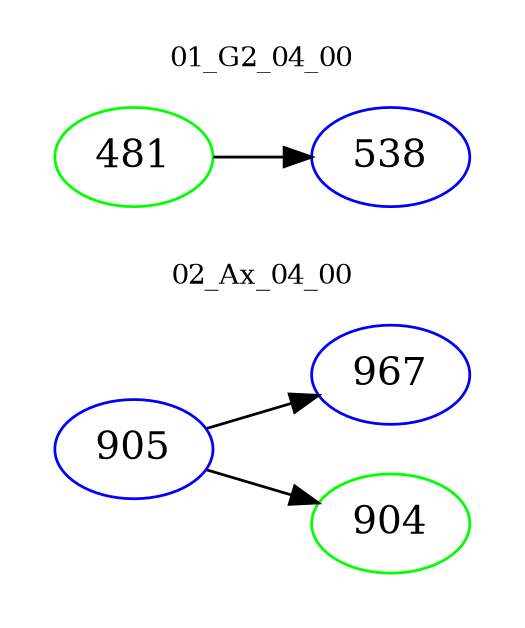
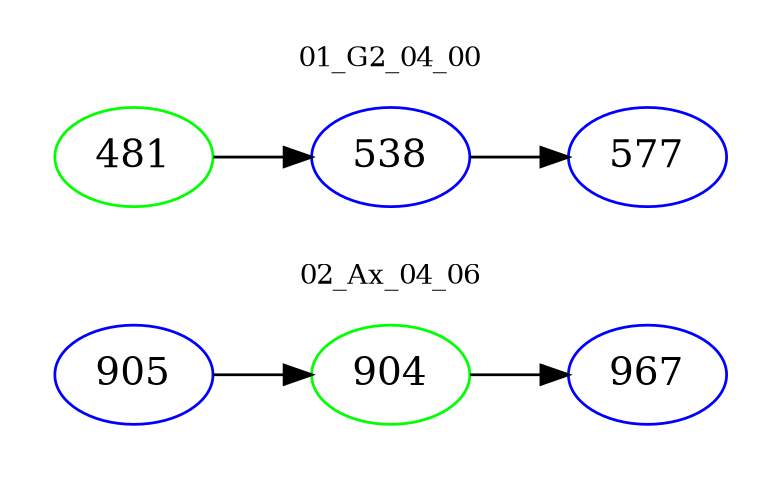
none -> (648, 157)
(262, 277) -> (391, 277)
(249, 416) -> (505, 375)
